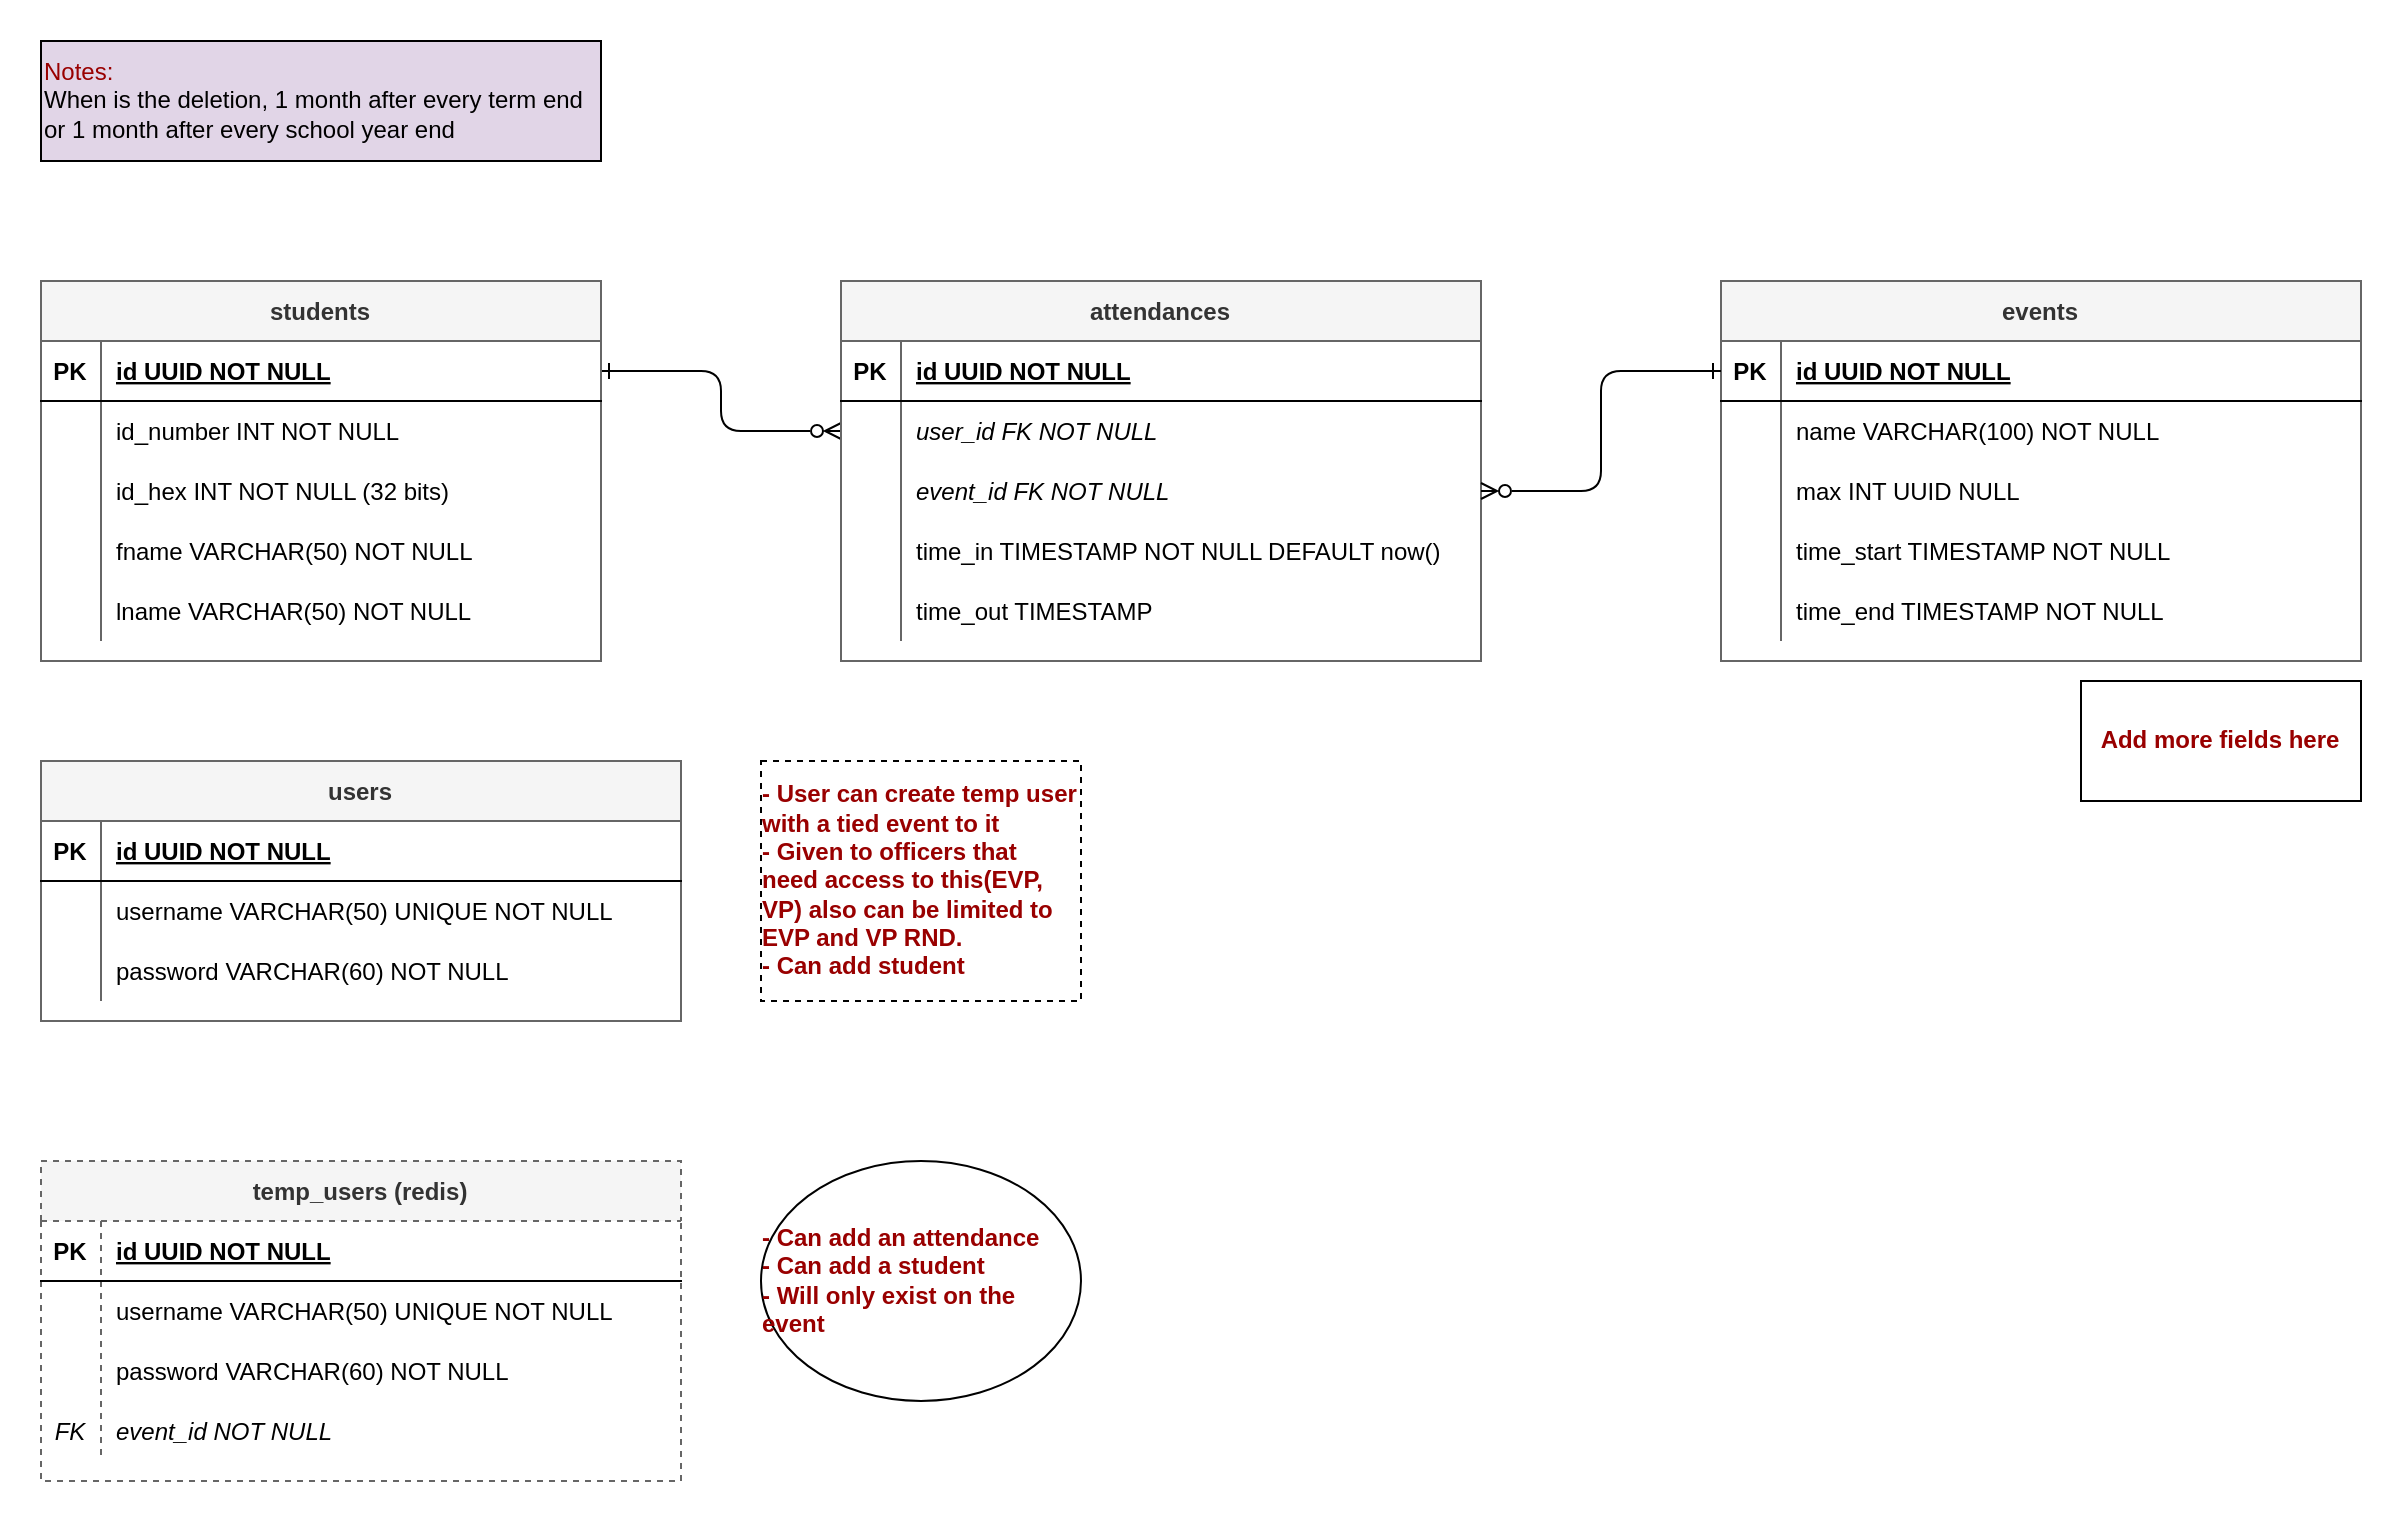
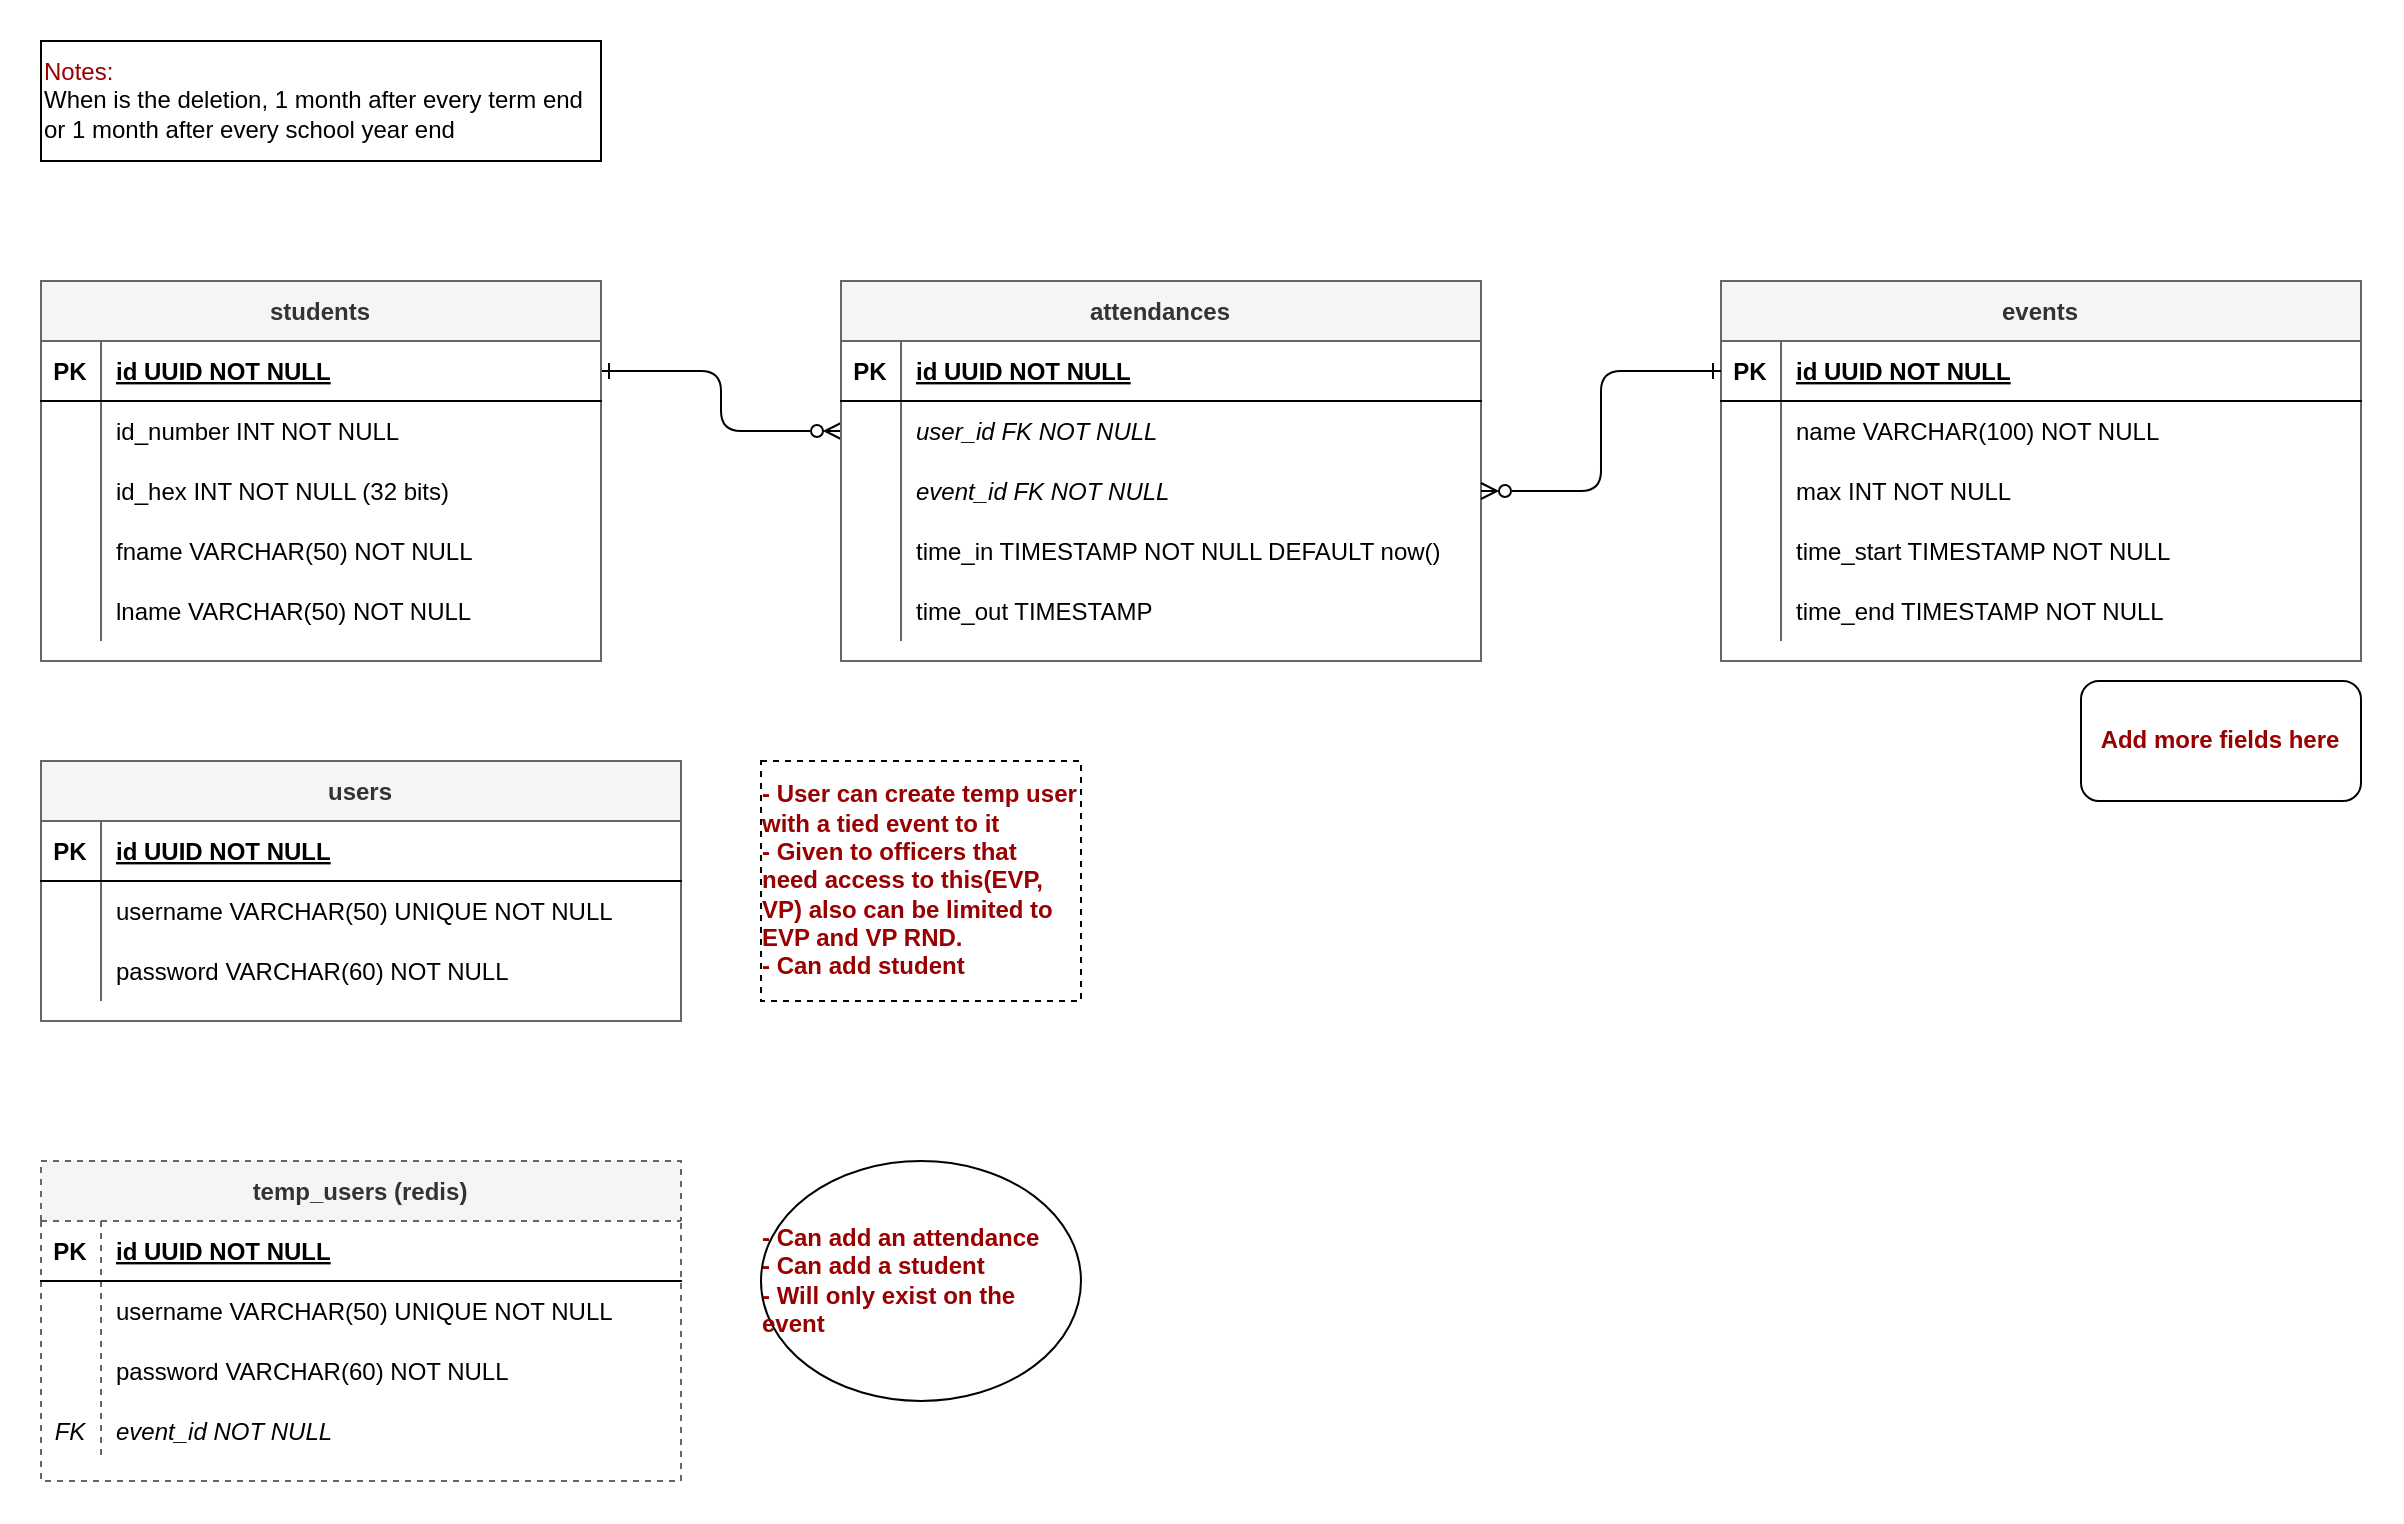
(321, 101) -> (321, 101)
(1901, 492) -> (1894, 492)
(2221, 741) -> (2221, 741)
